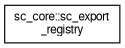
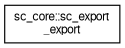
(62, 24) -> (62, 24)
